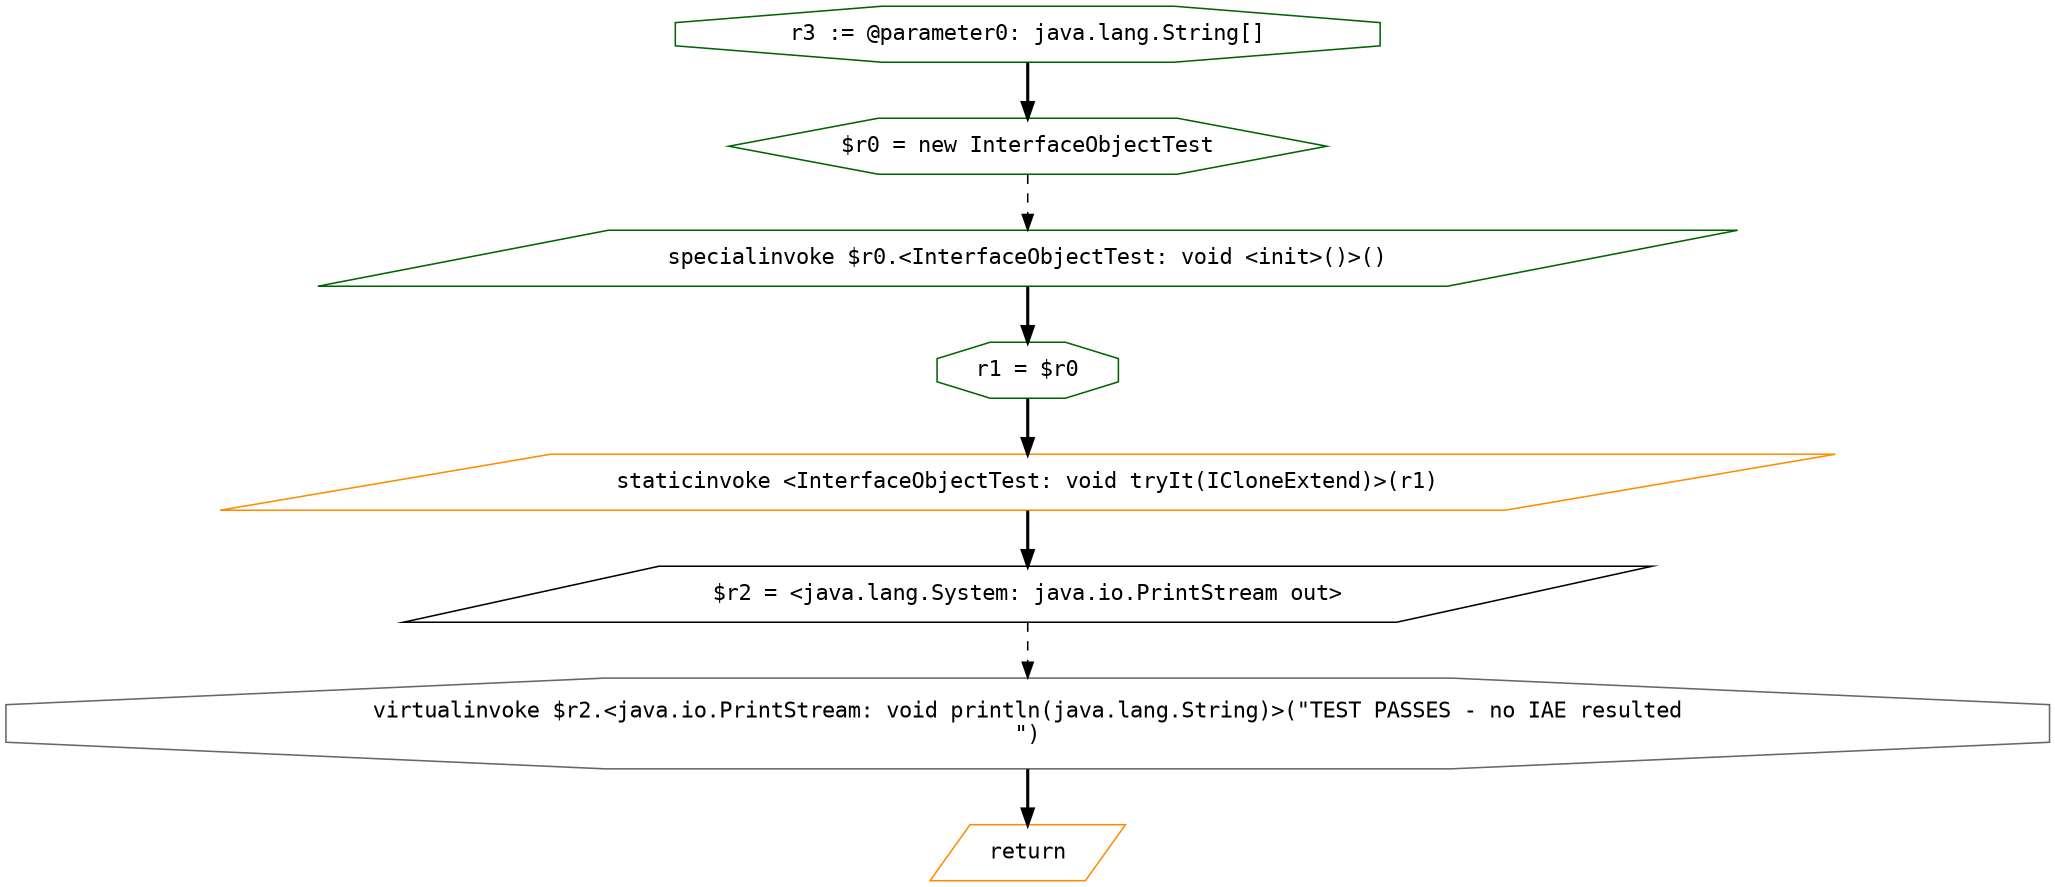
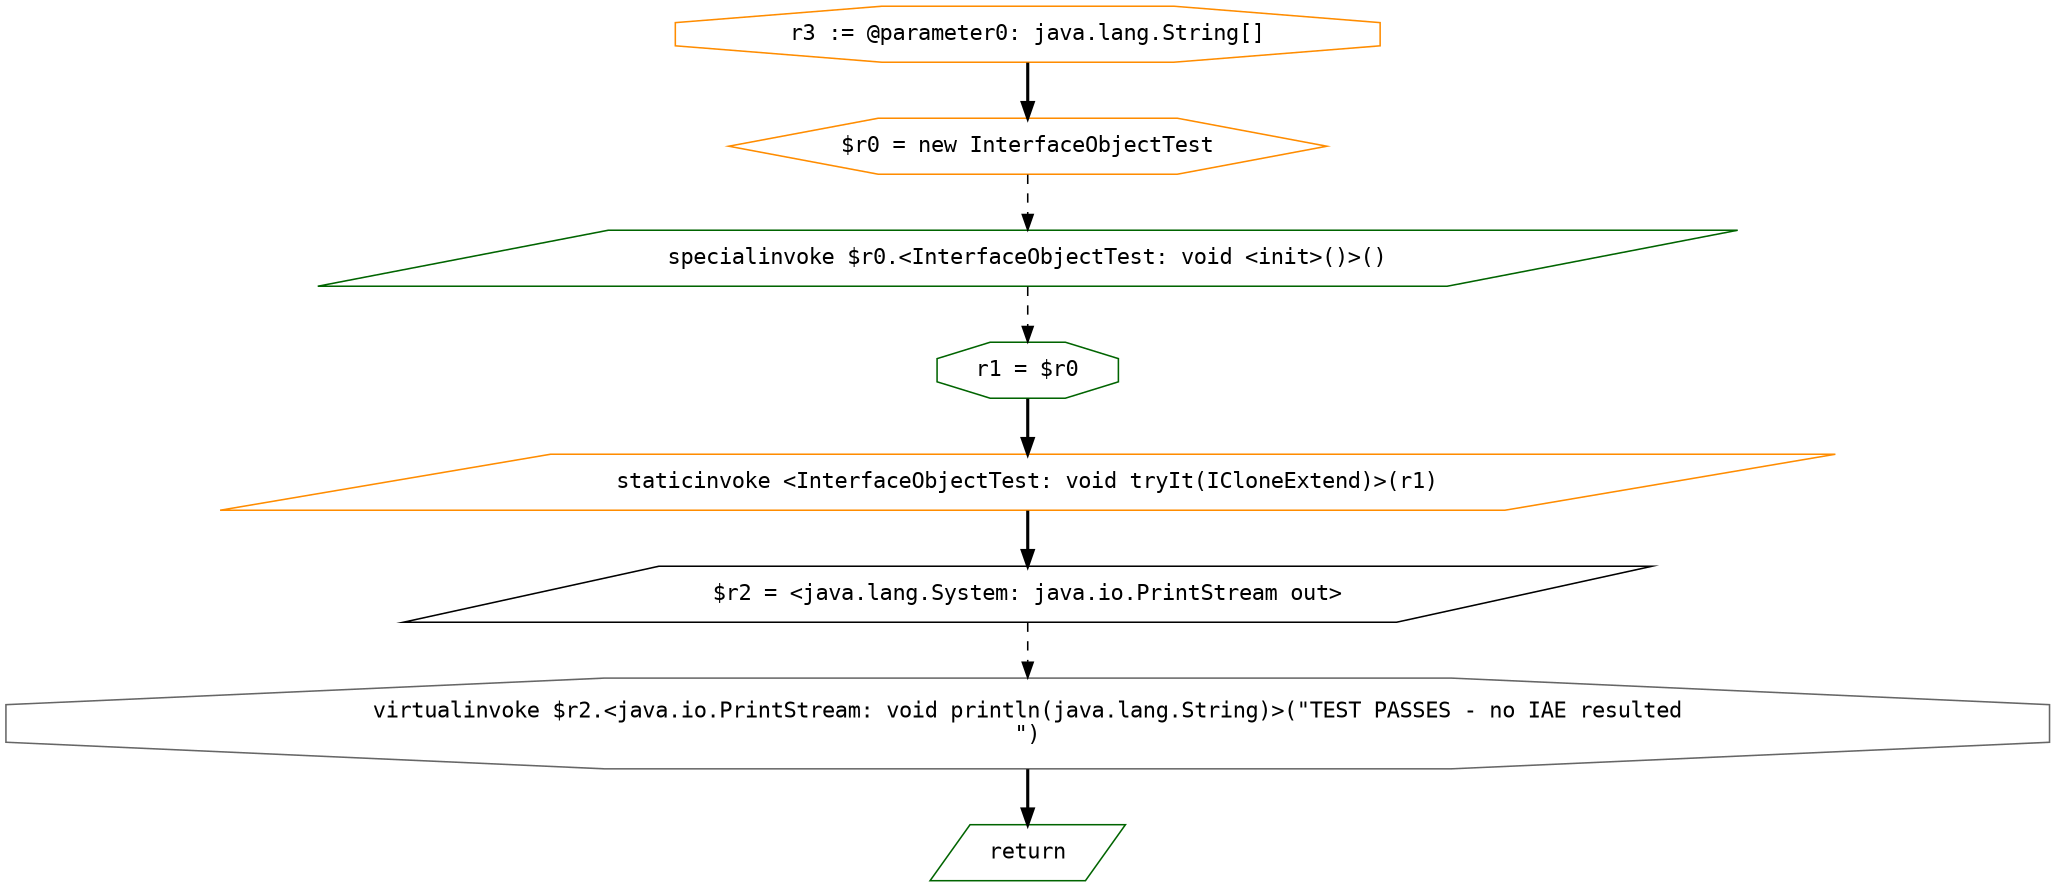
(1028, 34) -> (1028, 34)
(1028, 146) -> (1028, 146)
(1028, 307) -> (1028, 307)
(1028, 853) -> (1028, 853)
